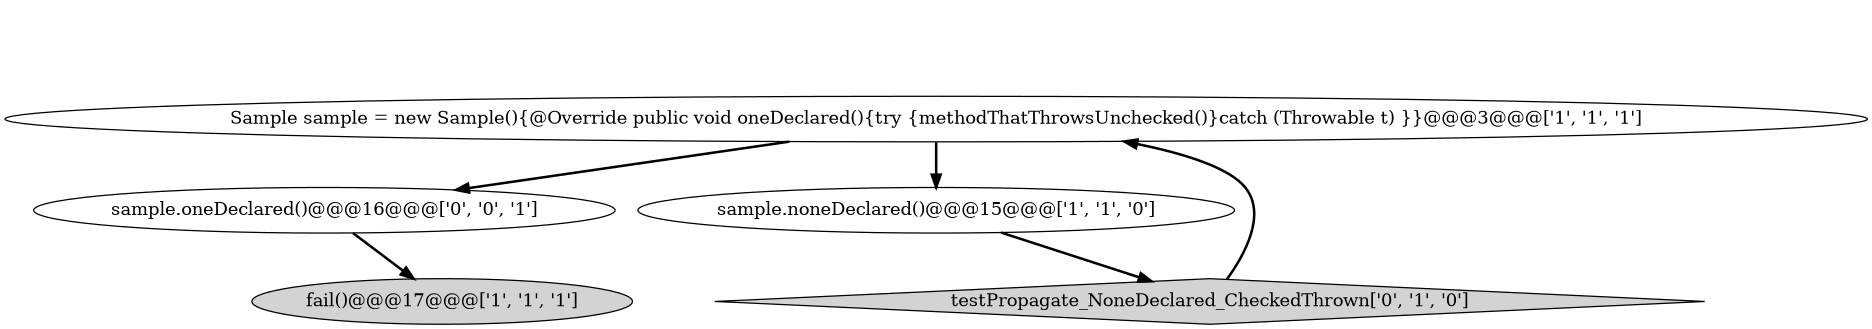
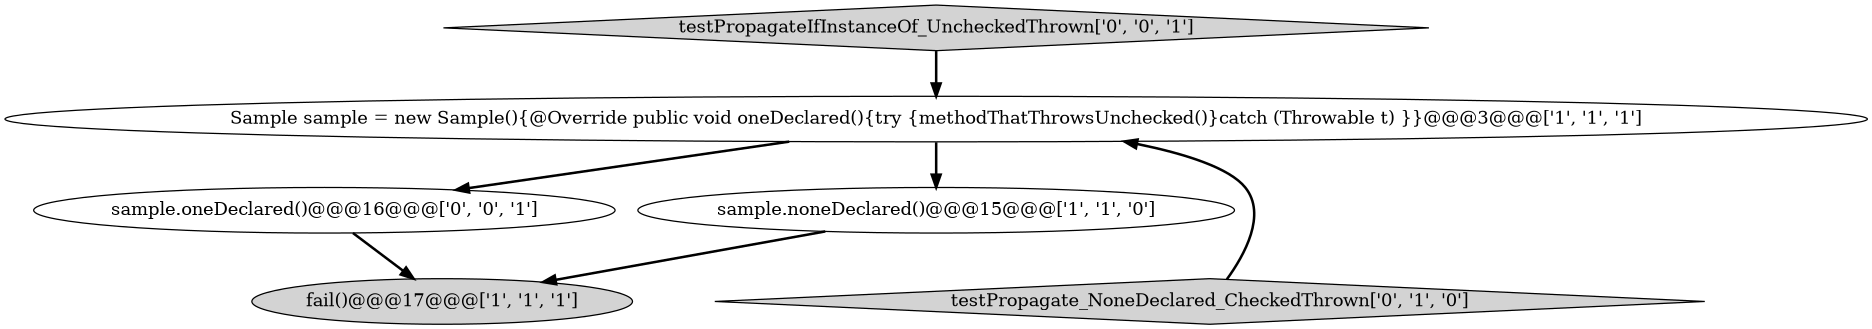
none -> (936, 28)
(1070, 255) -> (691, 256)
